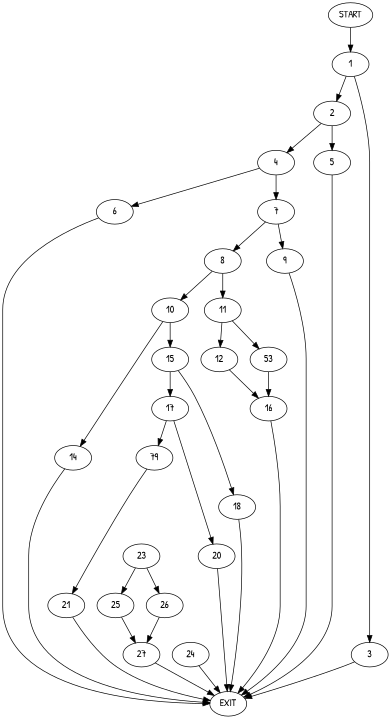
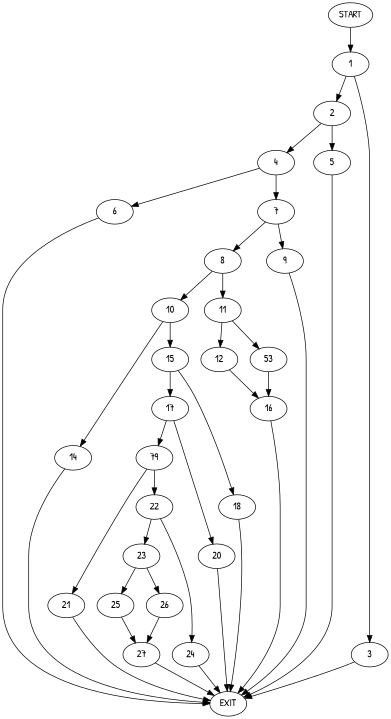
none -> (154, 507)
